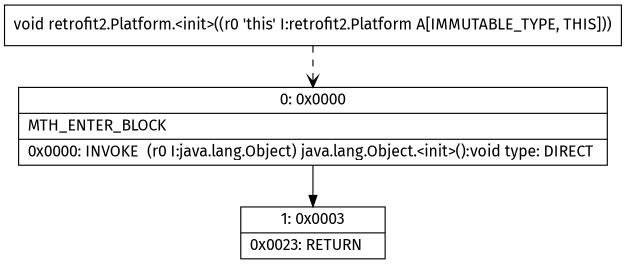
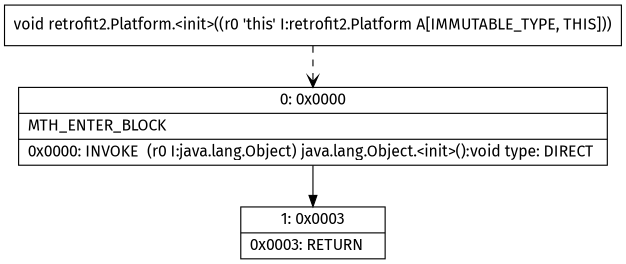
(313, 245) -> (313, 245)
